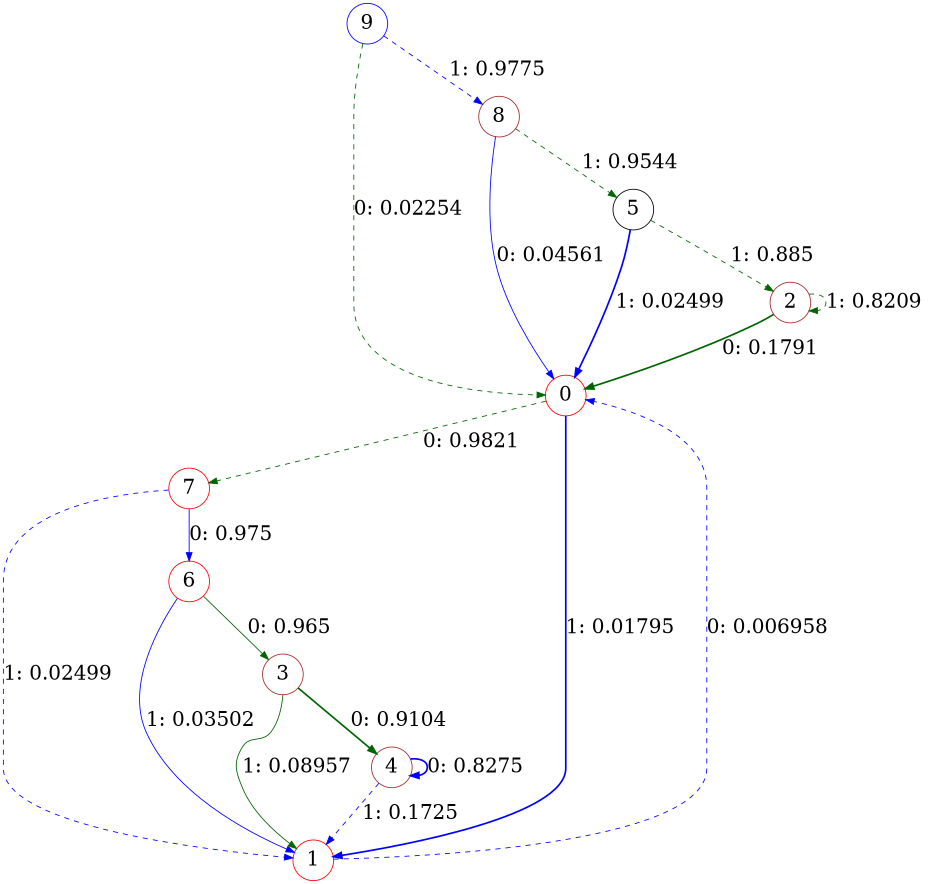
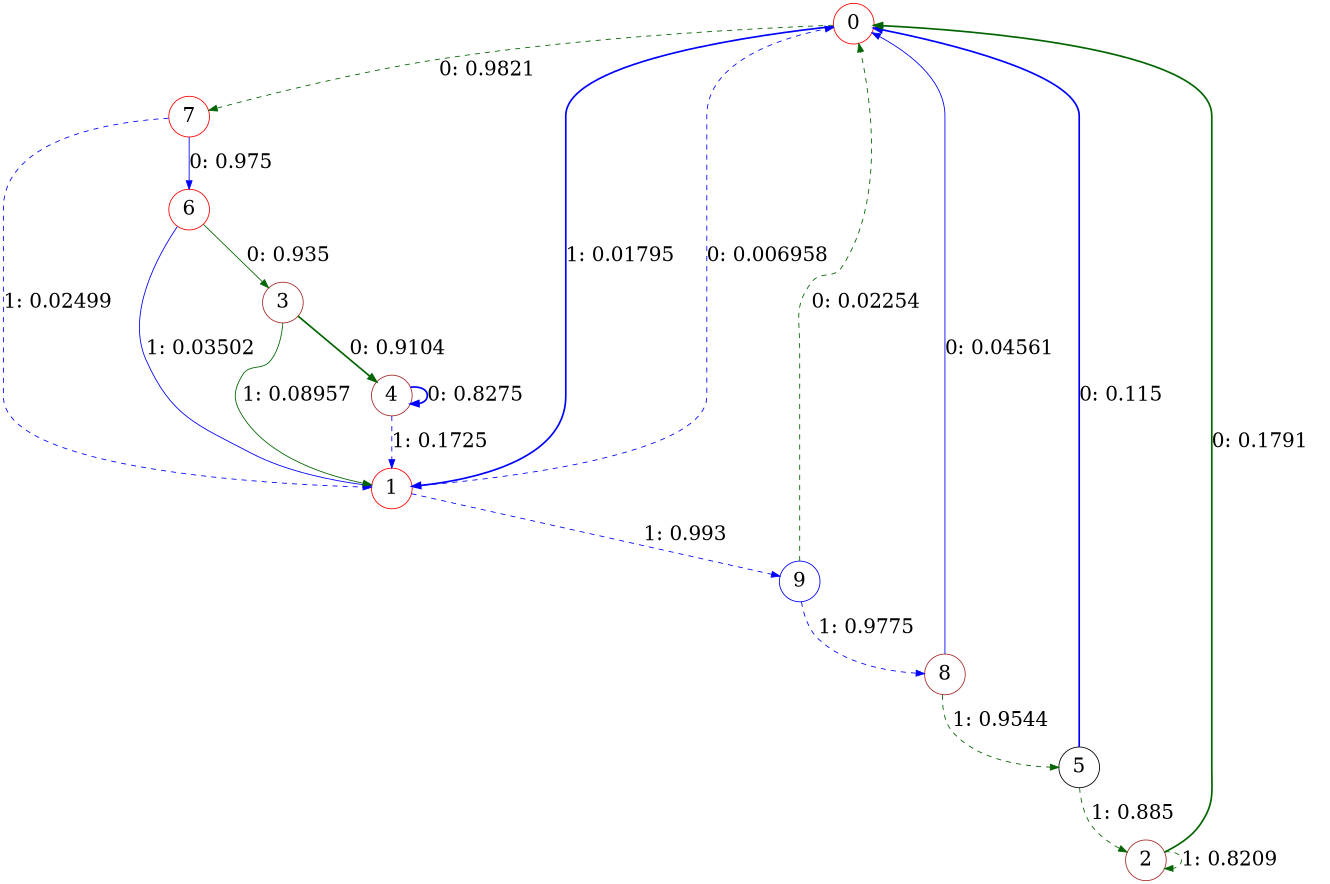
(676, 303) -> (1134, 395)
none -> (592, 534)
(302, 628) -> (301, 256)
